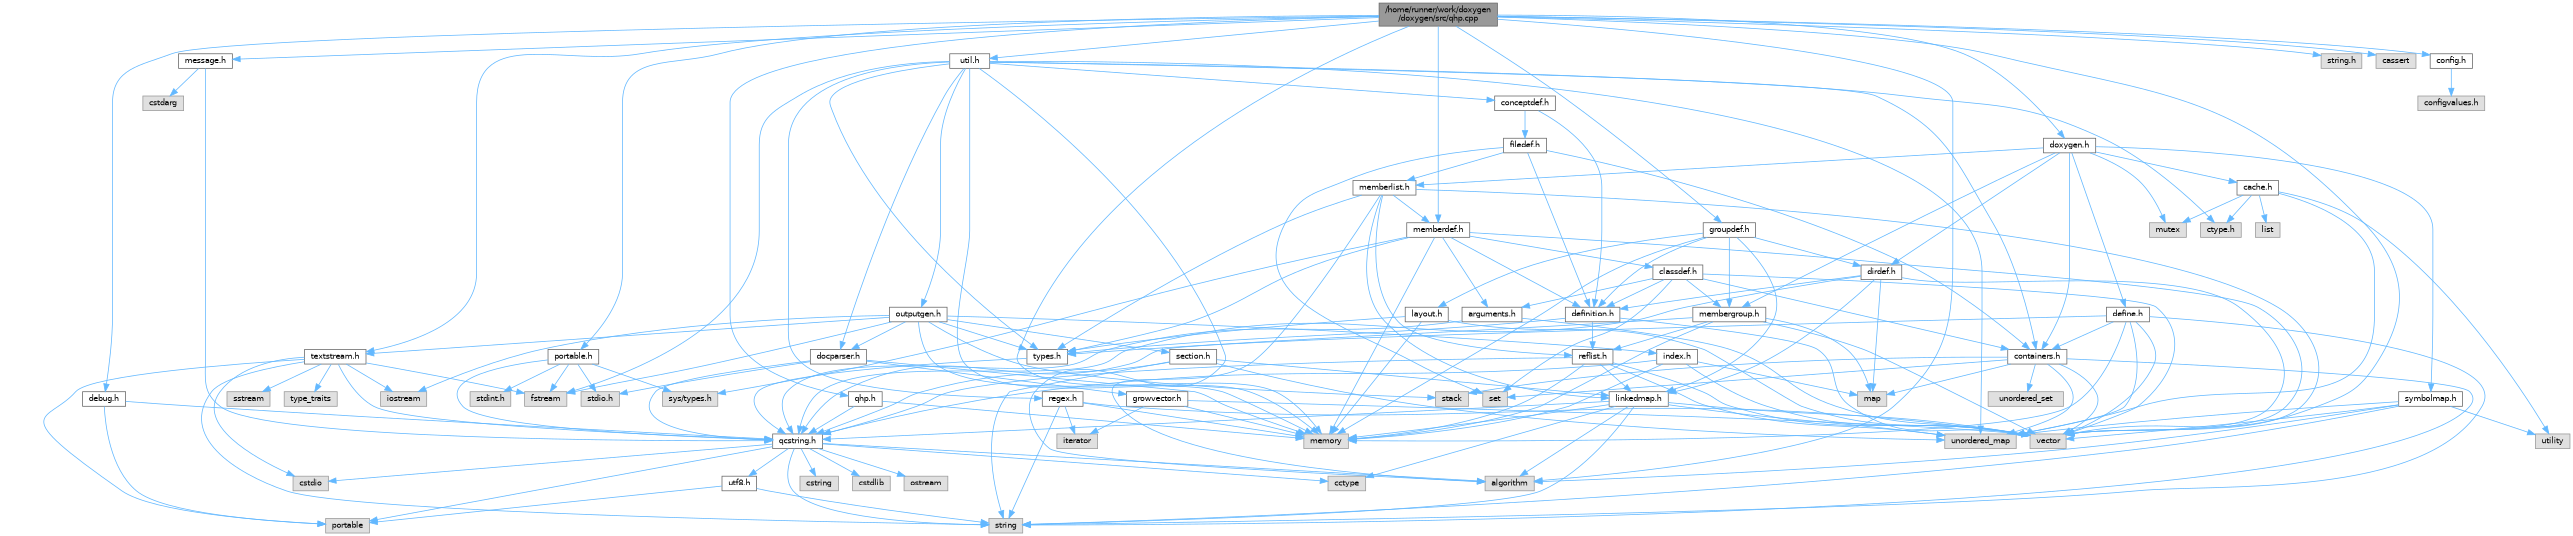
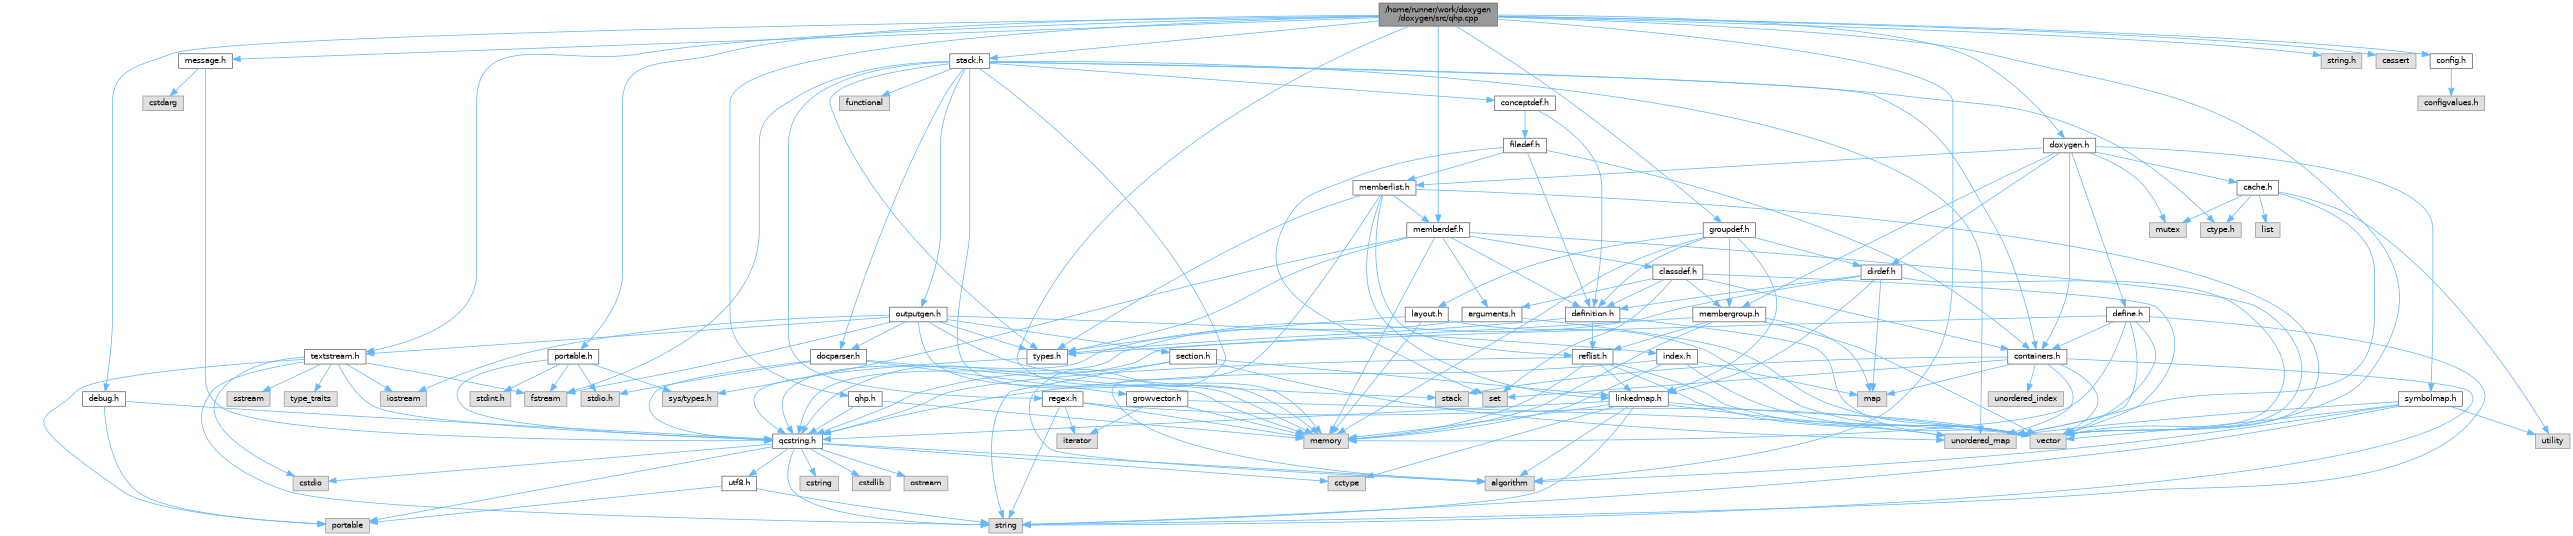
(970, 61) -> (970, 61)
none -> (865, 103)
(2026, 399) -> (2026, 399)
